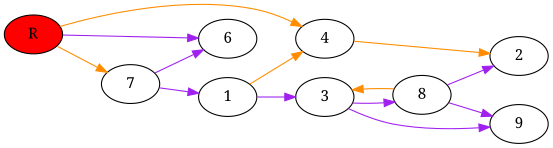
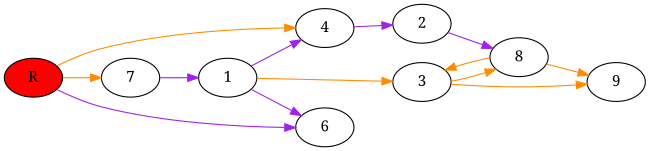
(416, 47) -> (368, 26)
(174, 64) -> (271, 100)
(272, 71) -> (271, 55)
(466, 77) -> (465, 39)
(271, 97) -> (319, 80)
(368, 103) -> (469, 77)
(465, 108) -> (562, 68)
(412, 127) -> (514, 87)
